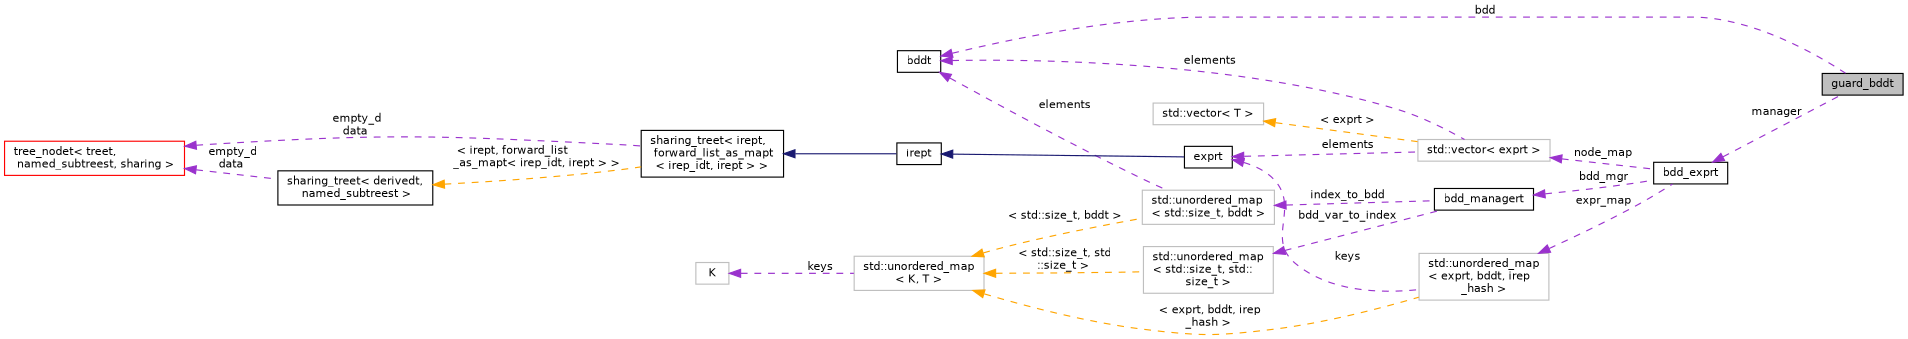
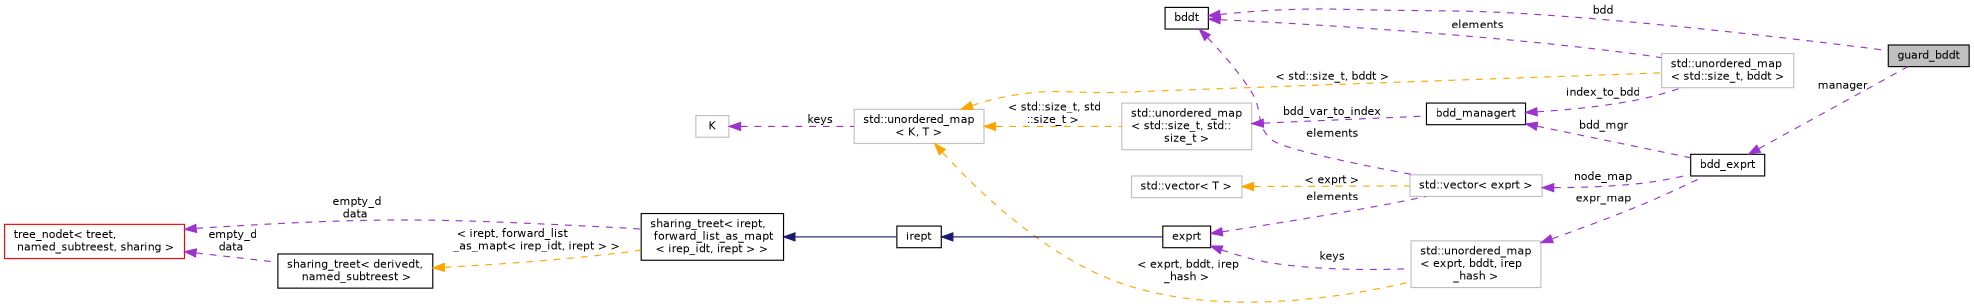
(1360, 203) -> (1610, 104)
